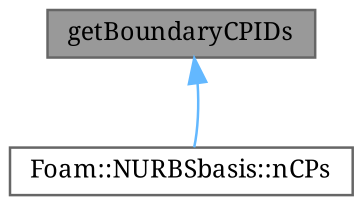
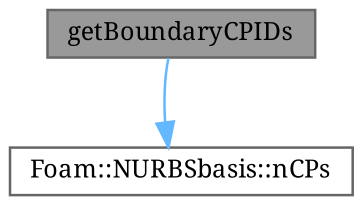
(198, 115) -> (165, 90)
